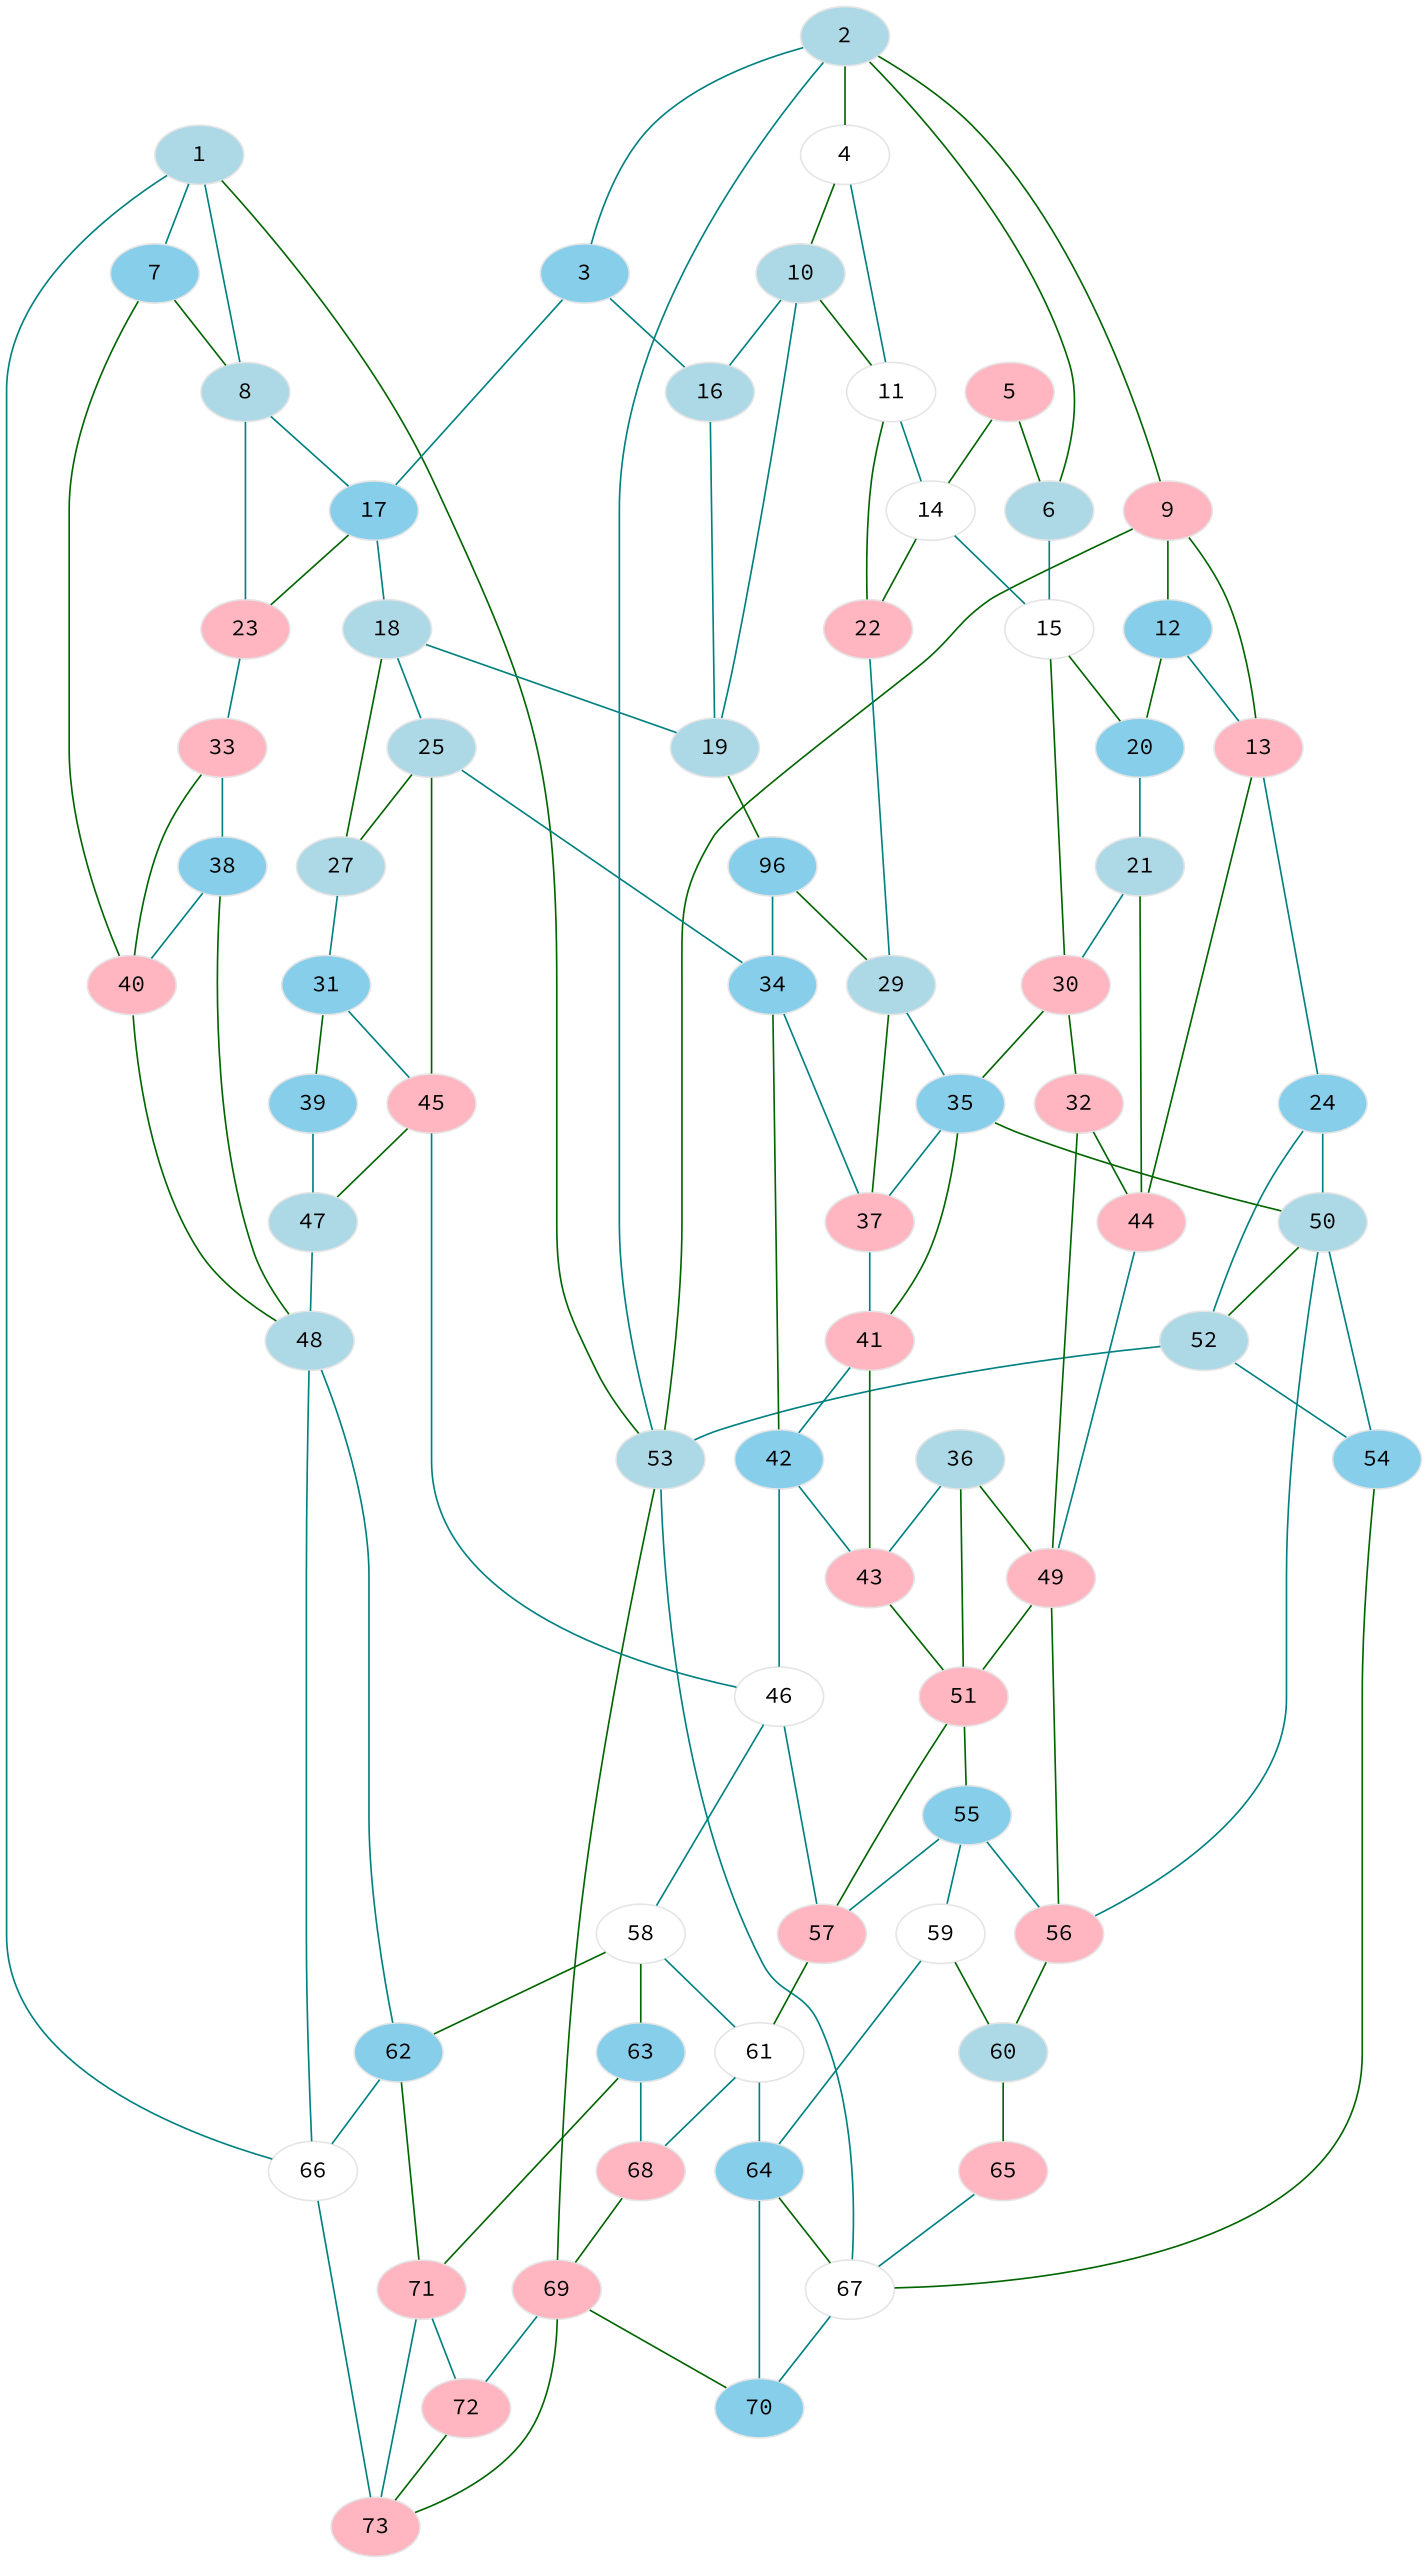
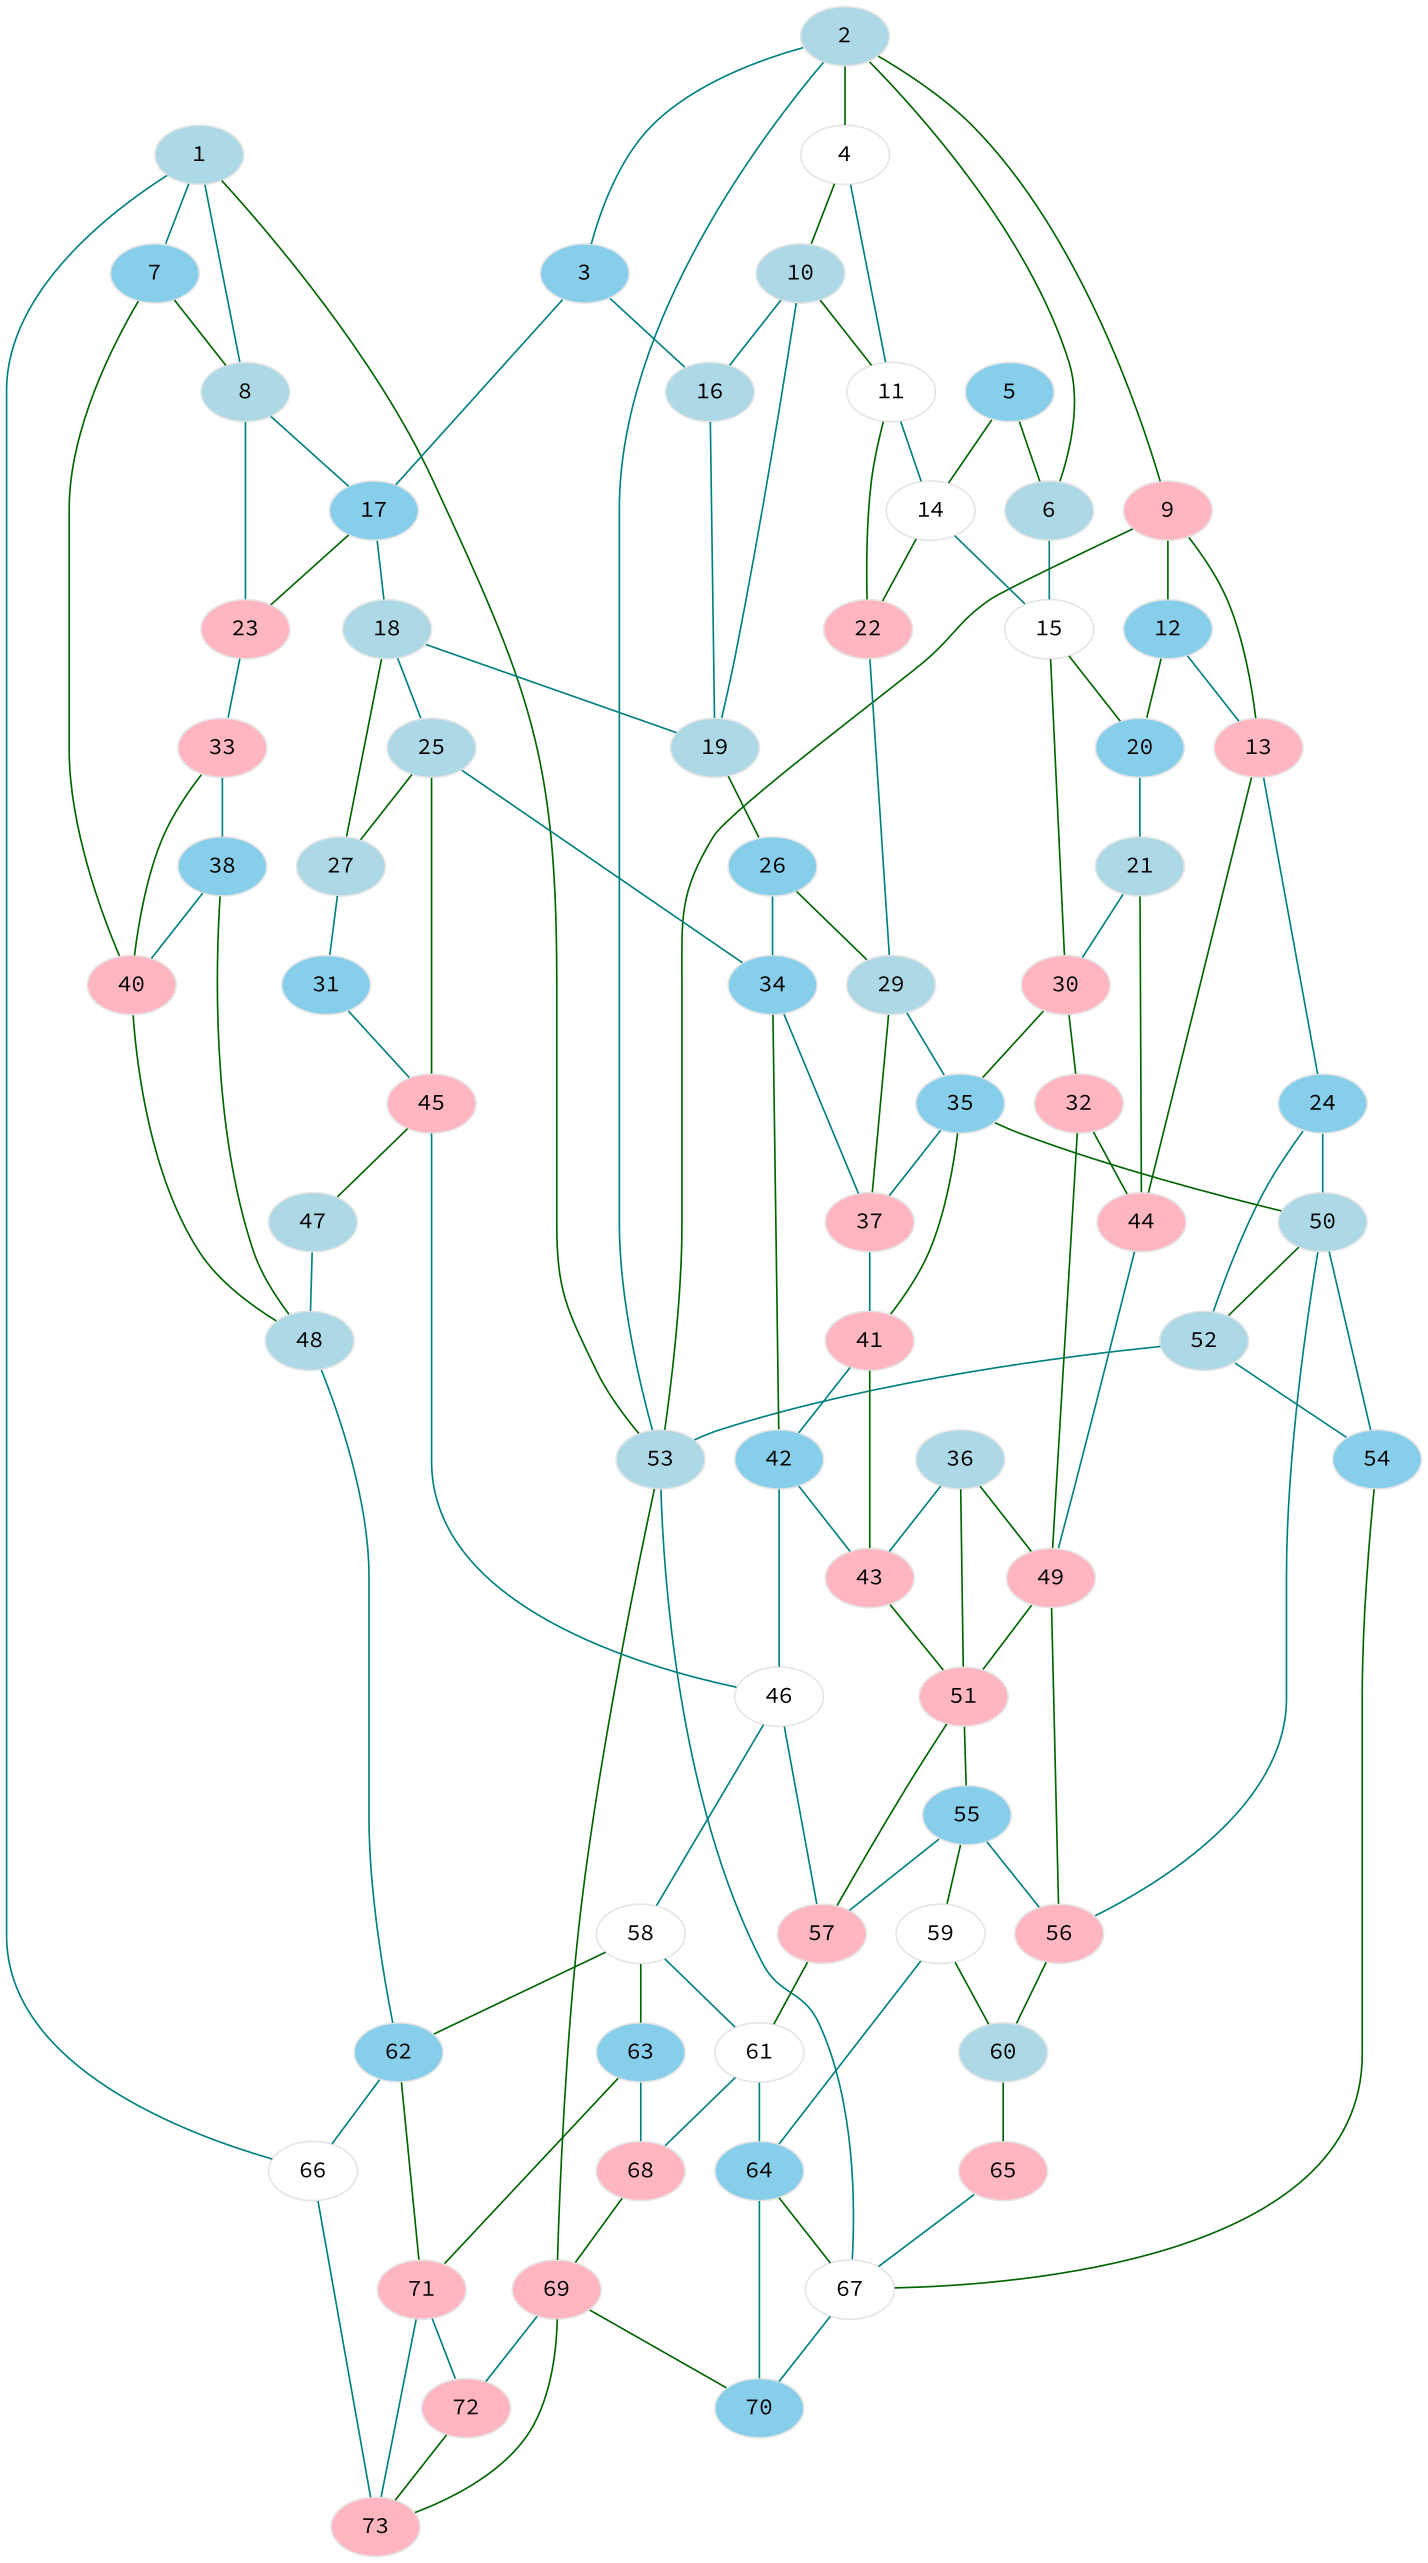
(1010, 392) -> (1010, 392)
(773, 866) -> (773, 866)
(313, 1104) -> none
(306, 1756) -> none
(954, 1874) -> (954, 1874)
